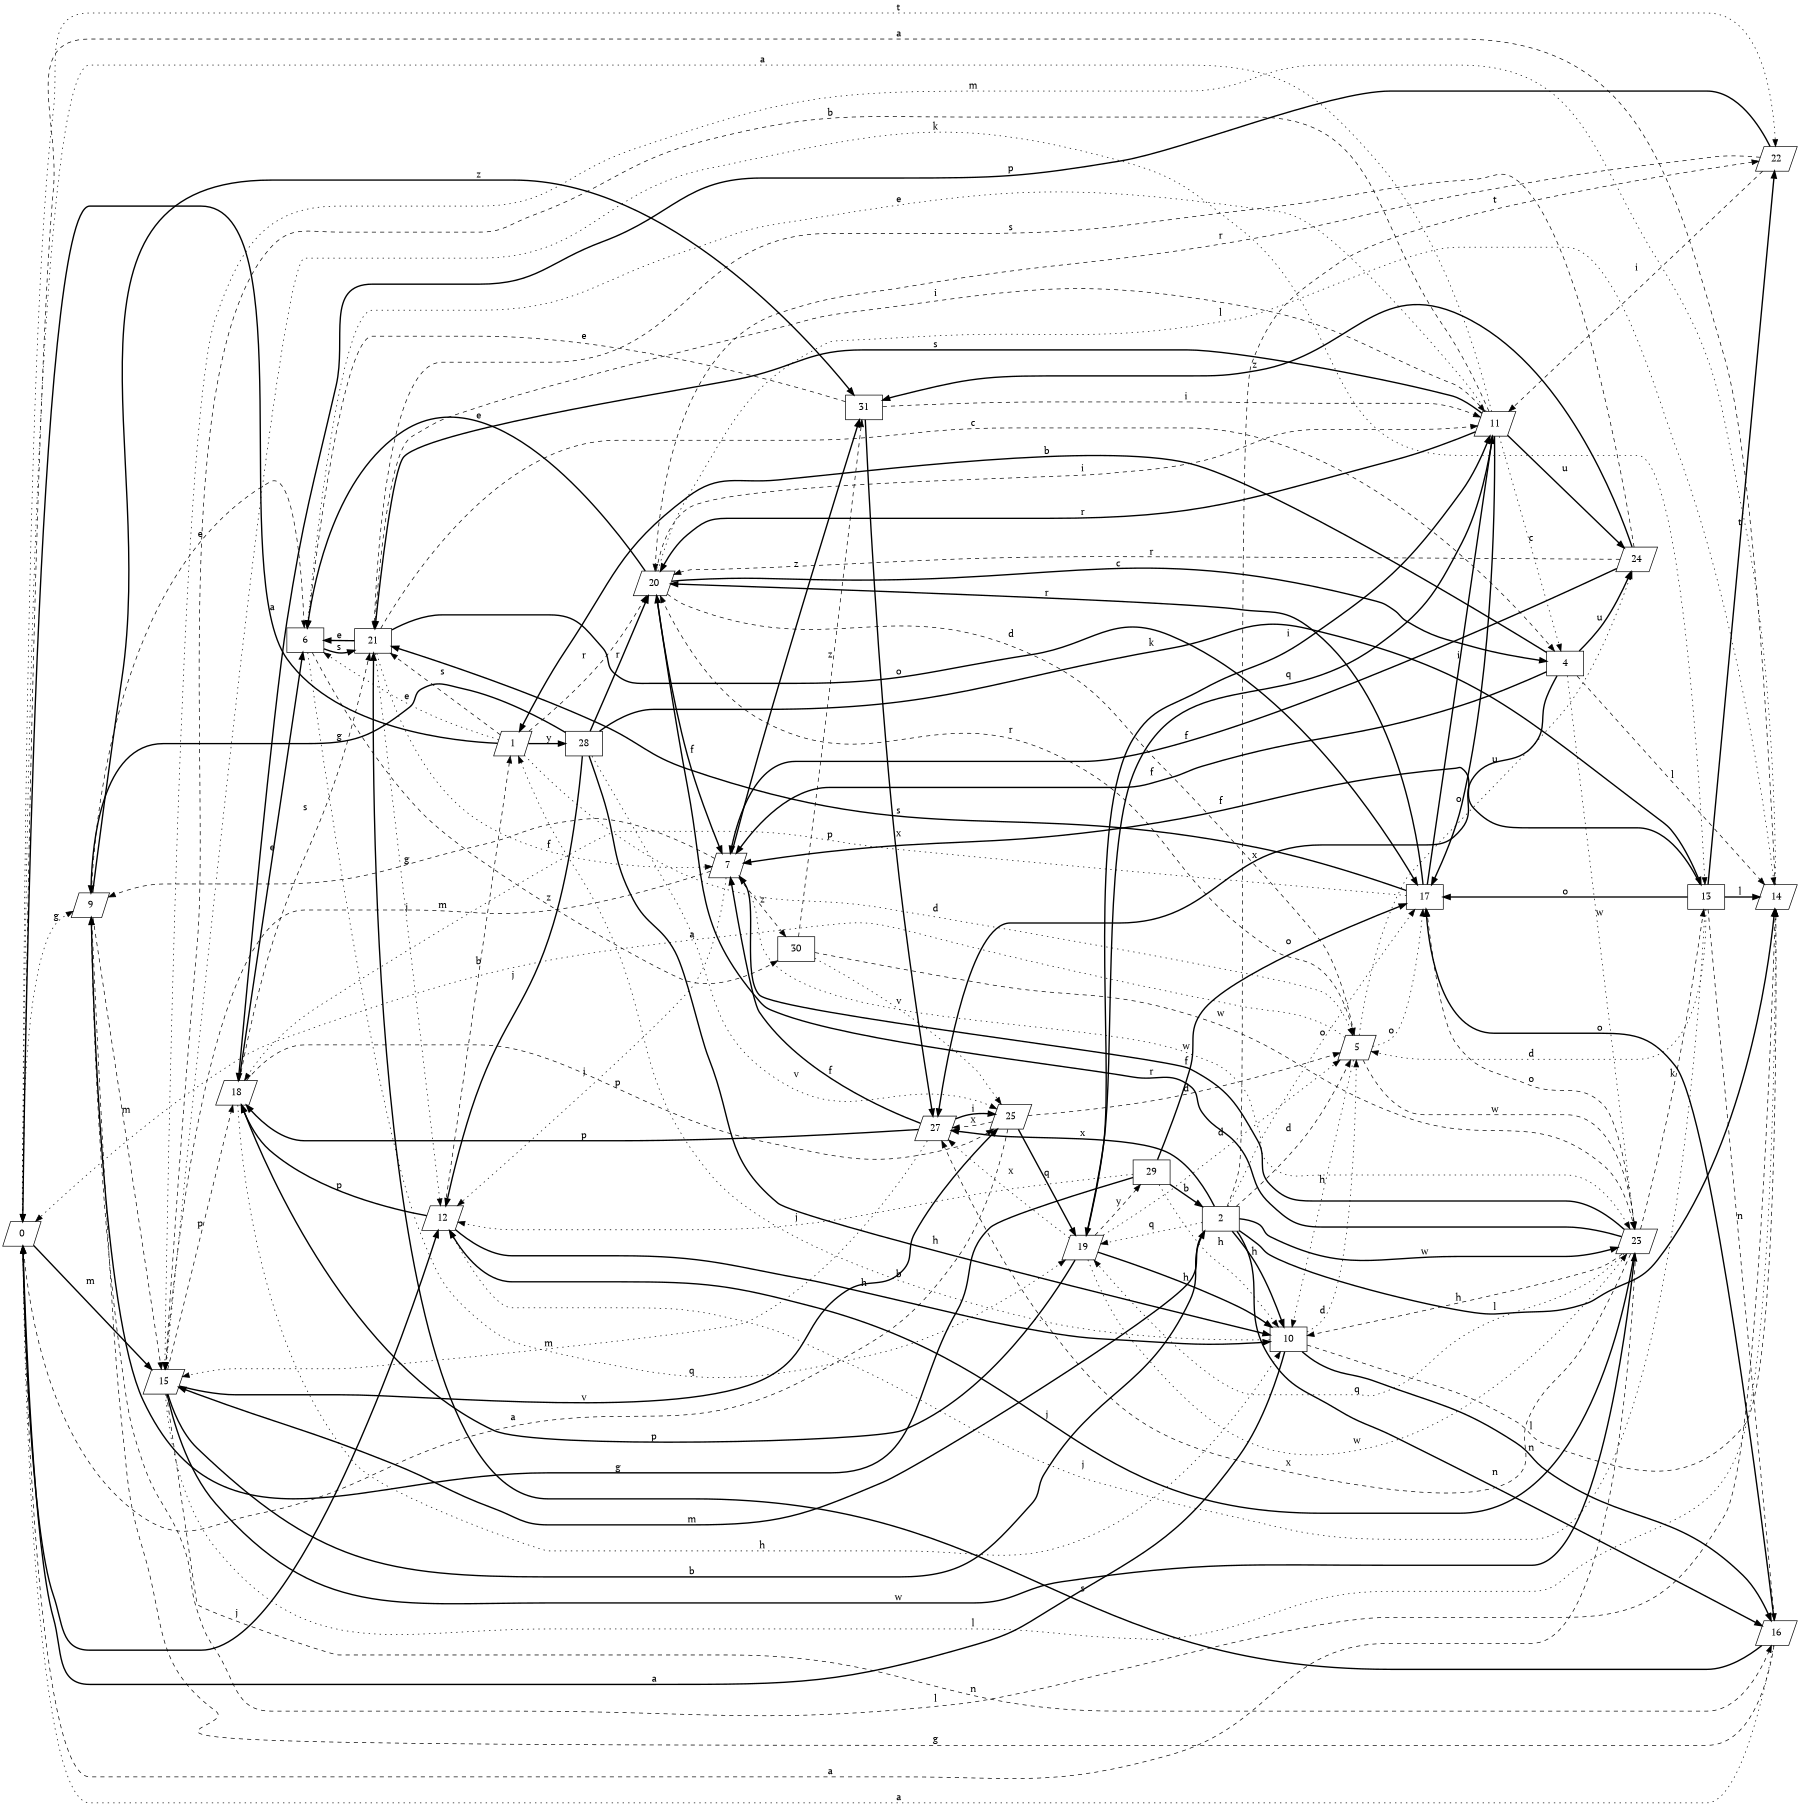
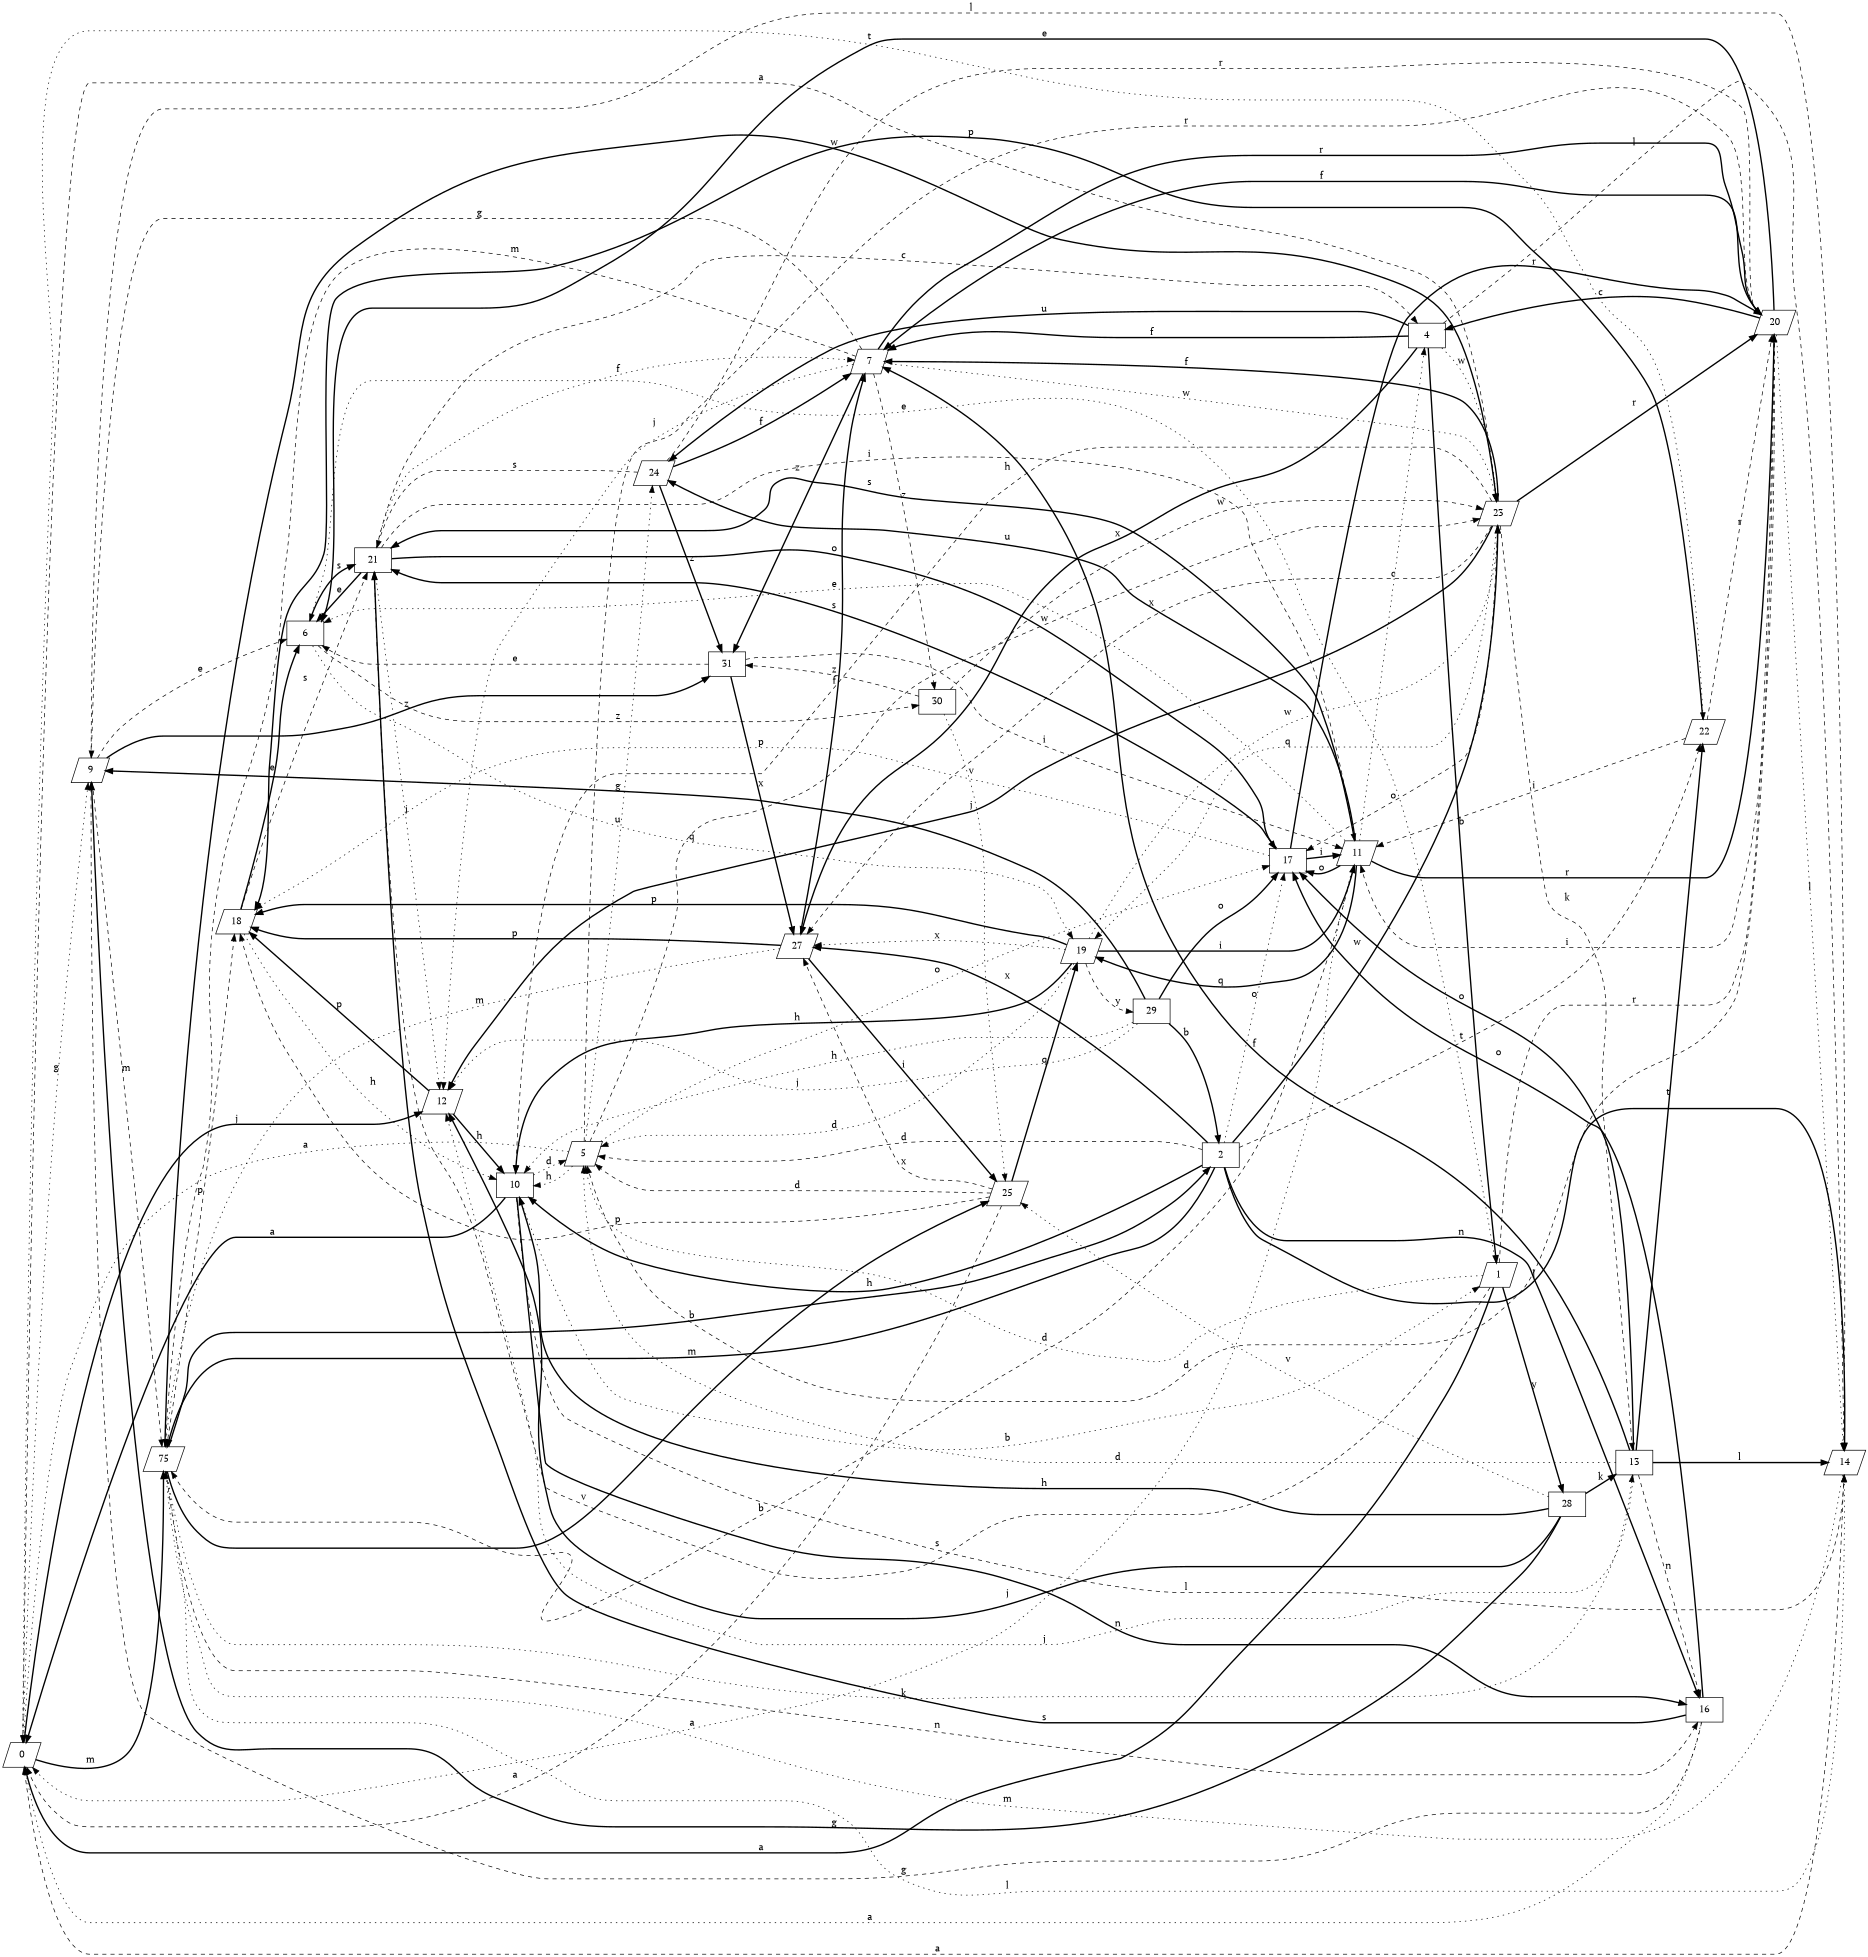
(618, 667) -> (1352, 155)
(477, 984) -> none
(615, 1087) -> (540, 1239)
(1155, 1233) -> none
(164, 1382) -> (164, 1459)
(1776, 1633) -> (1704, 1710)
